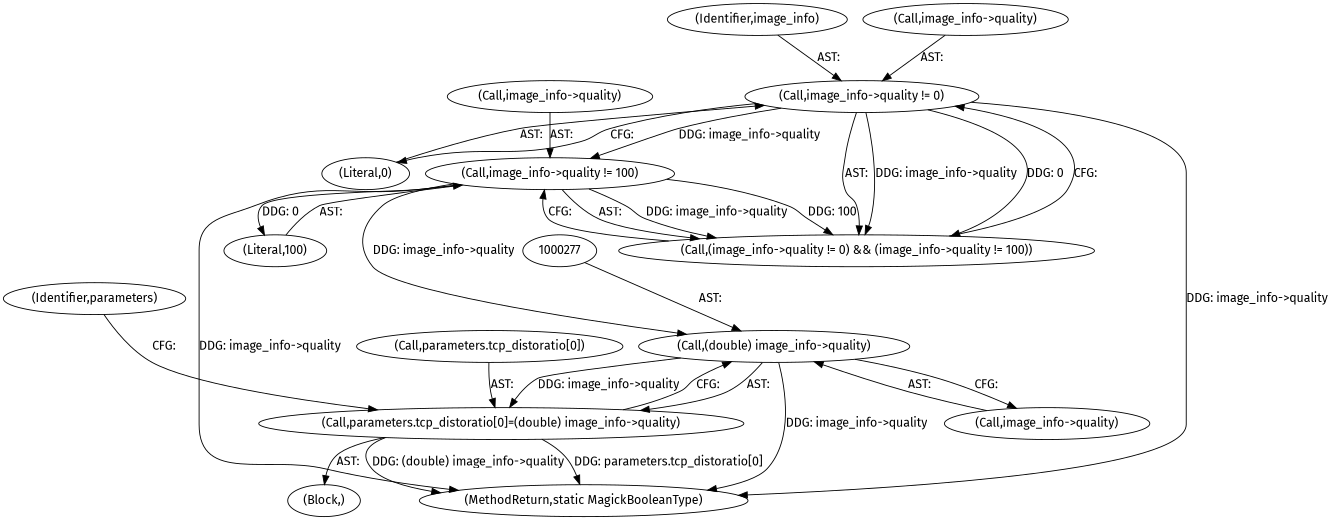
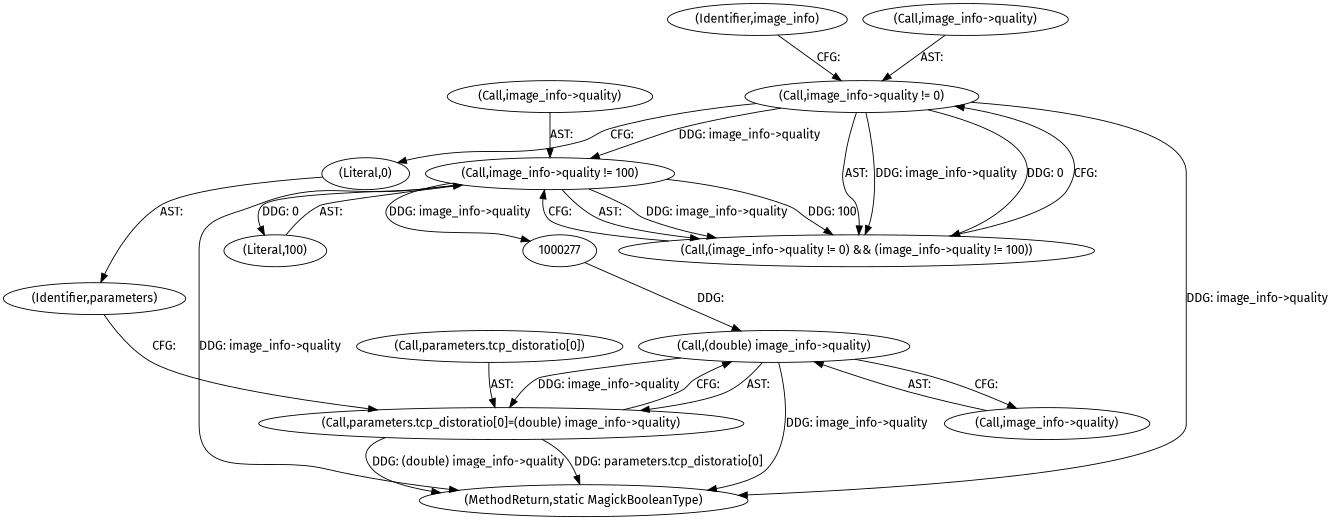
(830, 58) -> (830, 58)
(573, 122) -> (196, 193)
(451, 295) -> (413, 229)
(712, 299) -> (712, 299)
(324, 501) -> none
